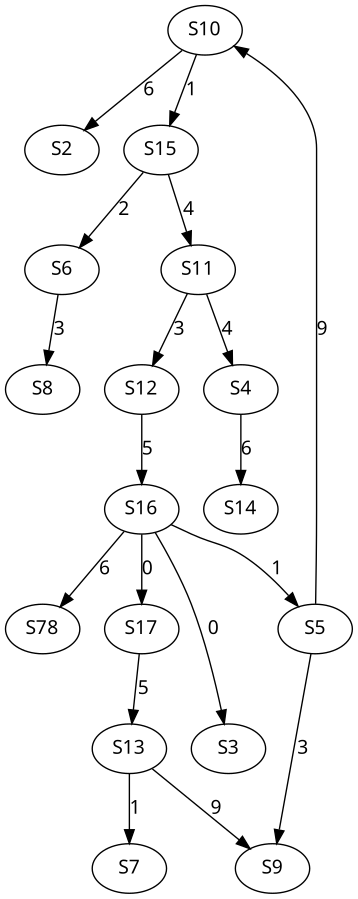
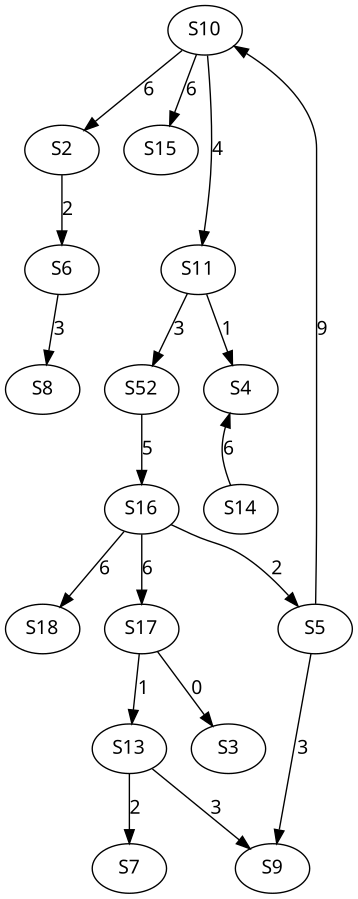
(192, 90) -> (192, 90)
(177, 203) -> (212, 143)
(116, 205) -> (62, 203)
(228, 330) -> (228, 330)
(142, 390) -> (142, 390)
(241, 442) -> (223, 456)
(148, 569) -> (148, 569)
(277, 569) -> (277, 569)
(197, 618) -> (181, 683)
(43, 629) -> (43, 629)
(144, 689) -> (144, 689)
(136, 809) -> (136, 809)
(217, 809) -> (217, 809)
